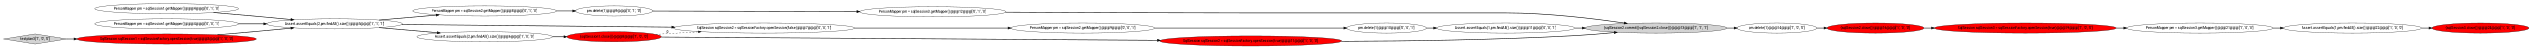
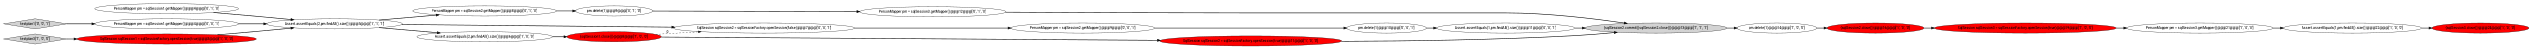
none -> (35, 24)
